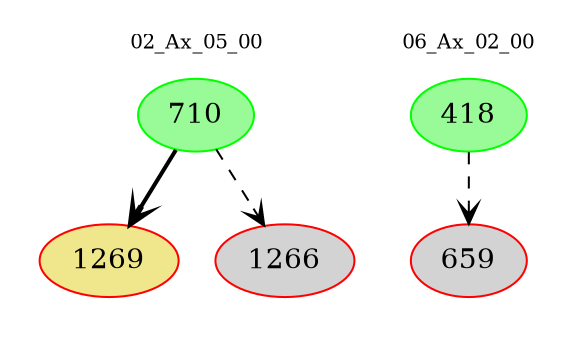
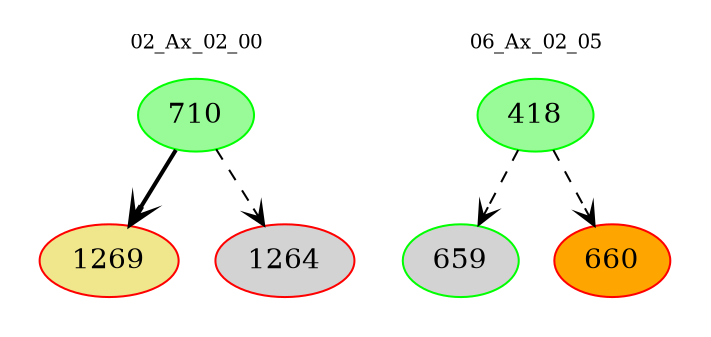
(197, 43) -> (197, 43)
(469, 43) -> (537, 43)
(285, 261) -> (285, 261)
(469, 261) -> (461, 261)
none -> (612, 261)
